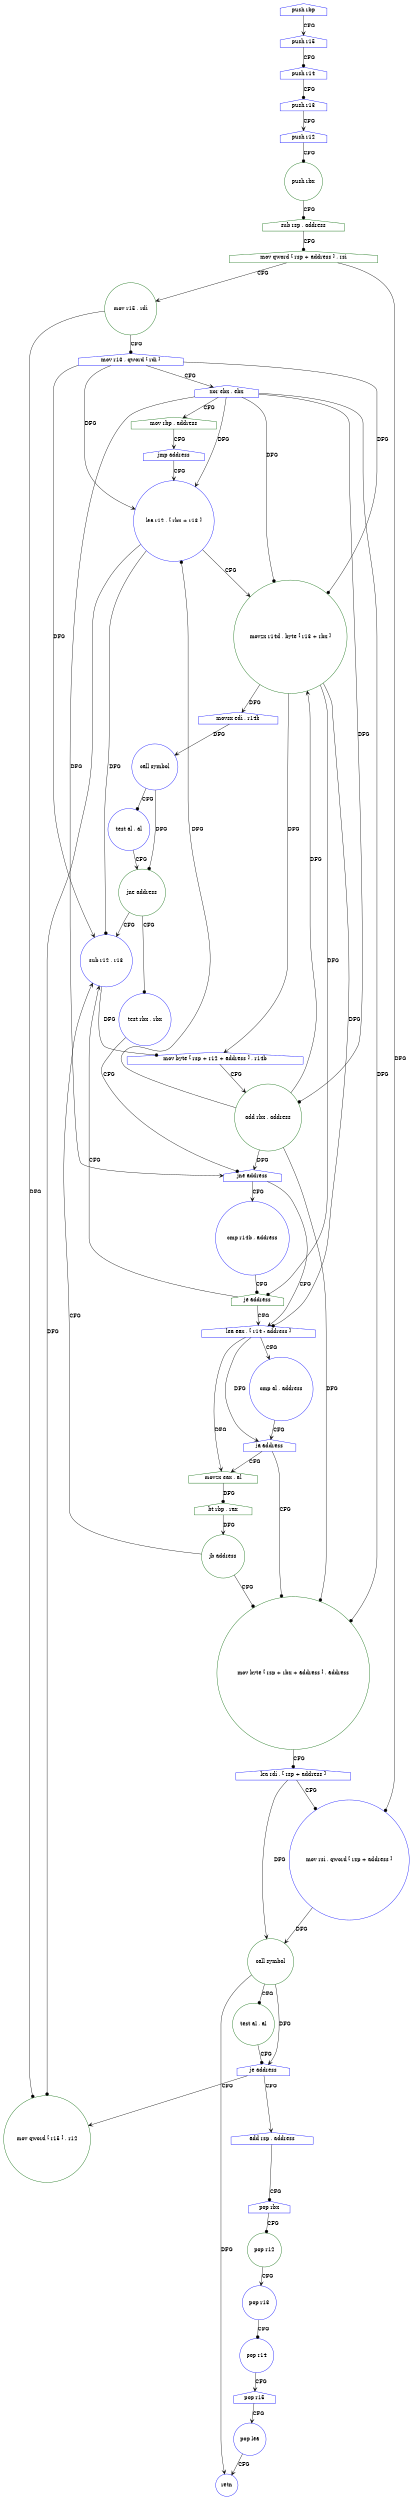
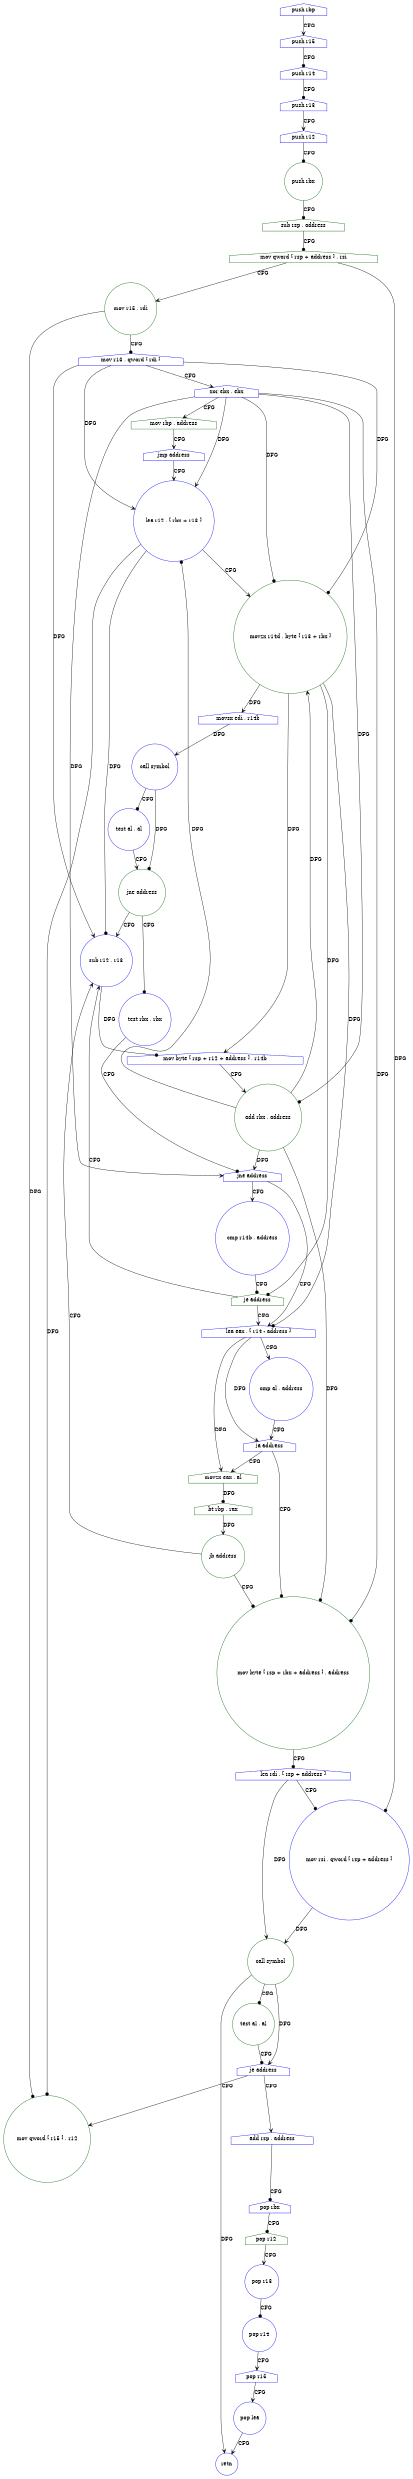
(264, 2250) -> (266, 2239)
